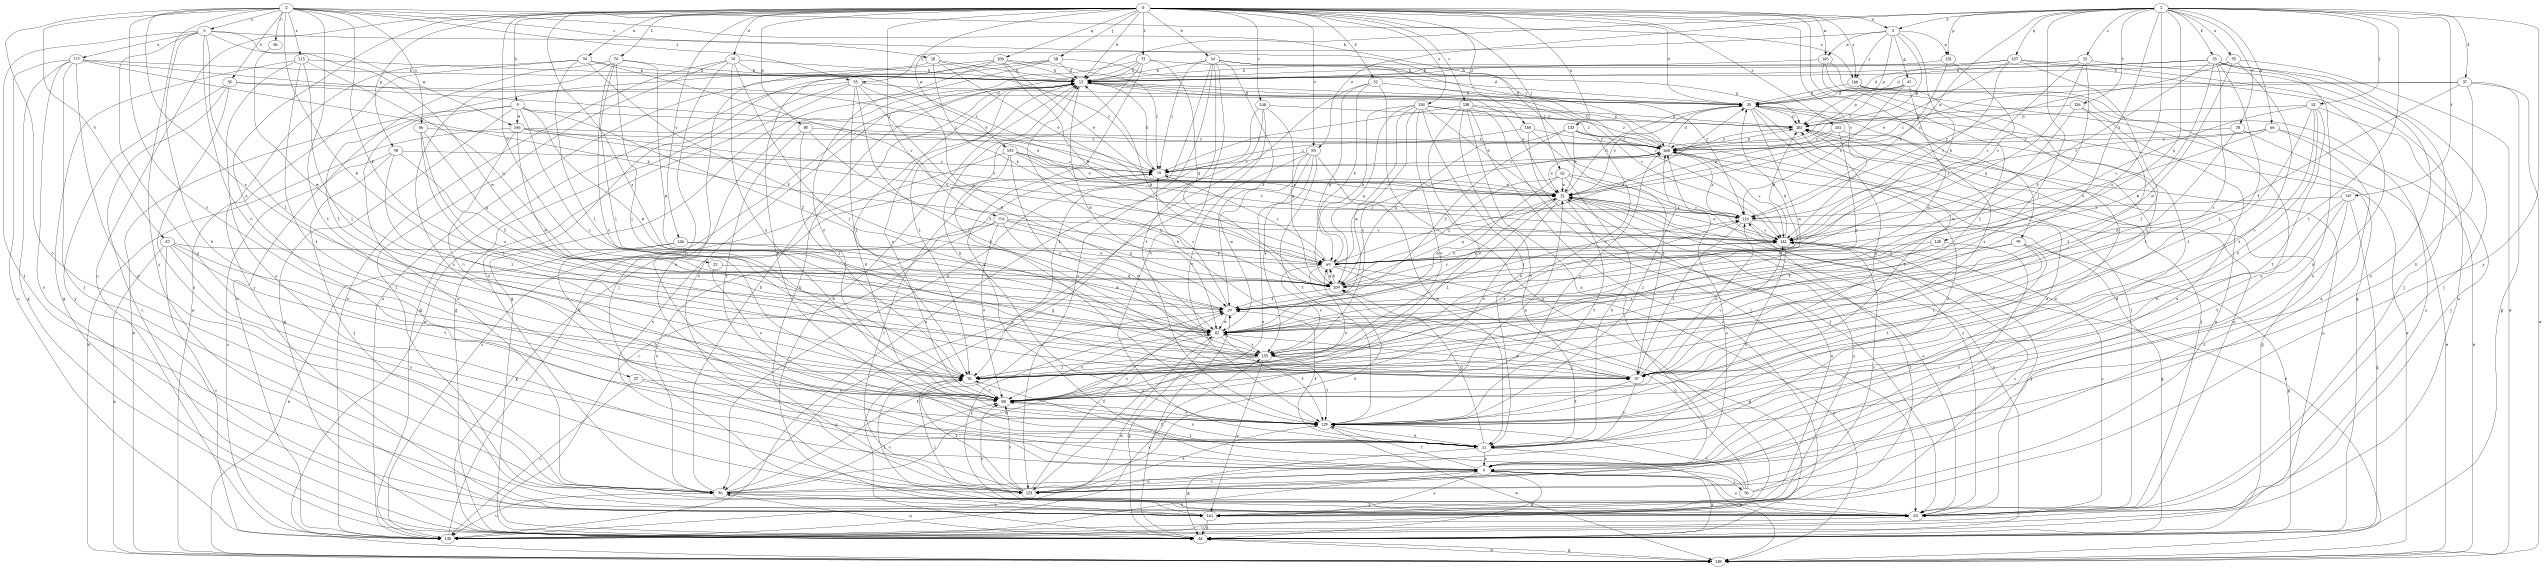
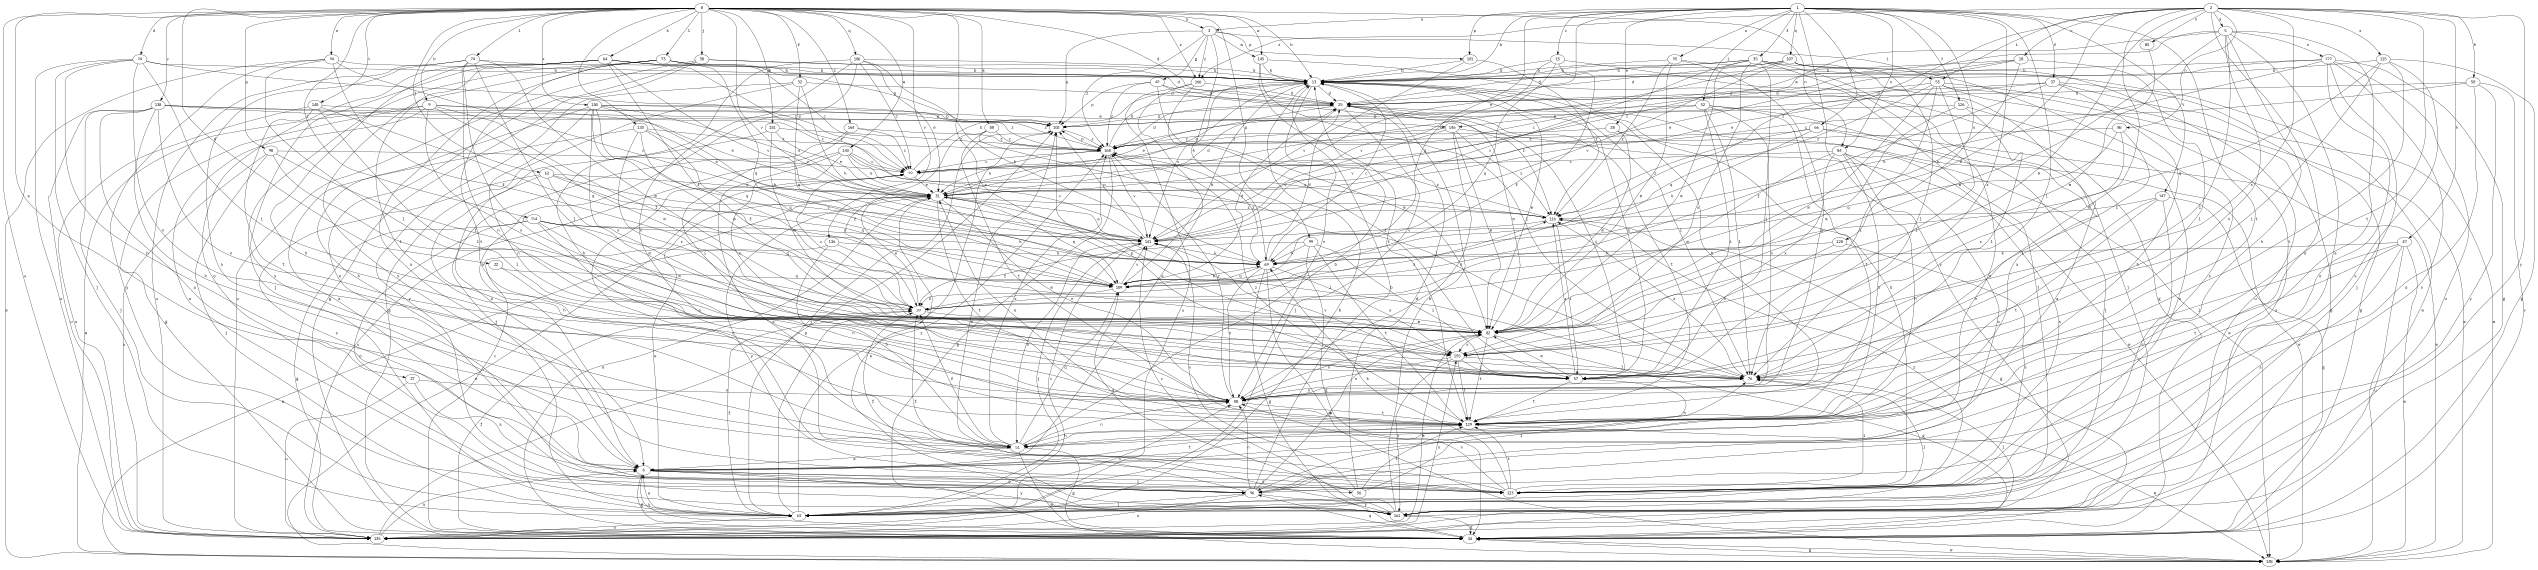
(1251, 211) -> (1363, 171)
